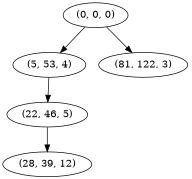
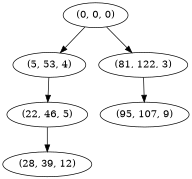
none -> (145, 115)
